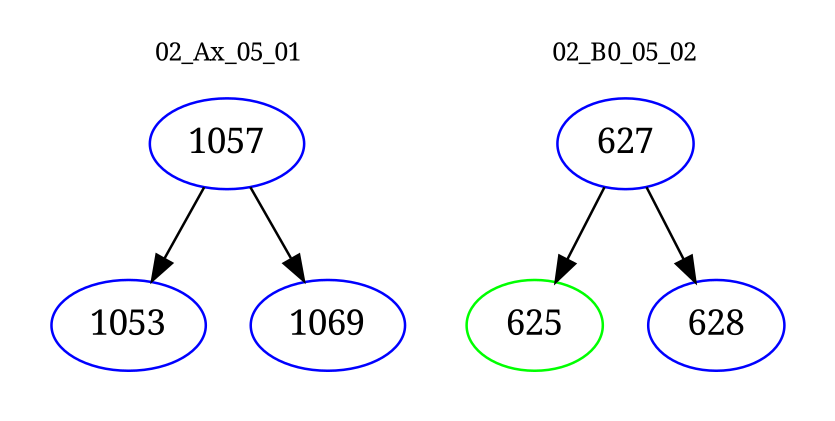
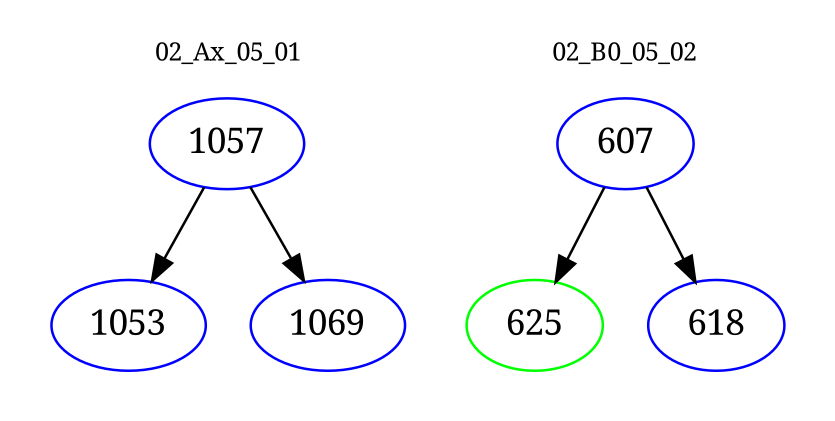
(626, 144) -> (626, 144)
(716, 325) -> (716, 325)
